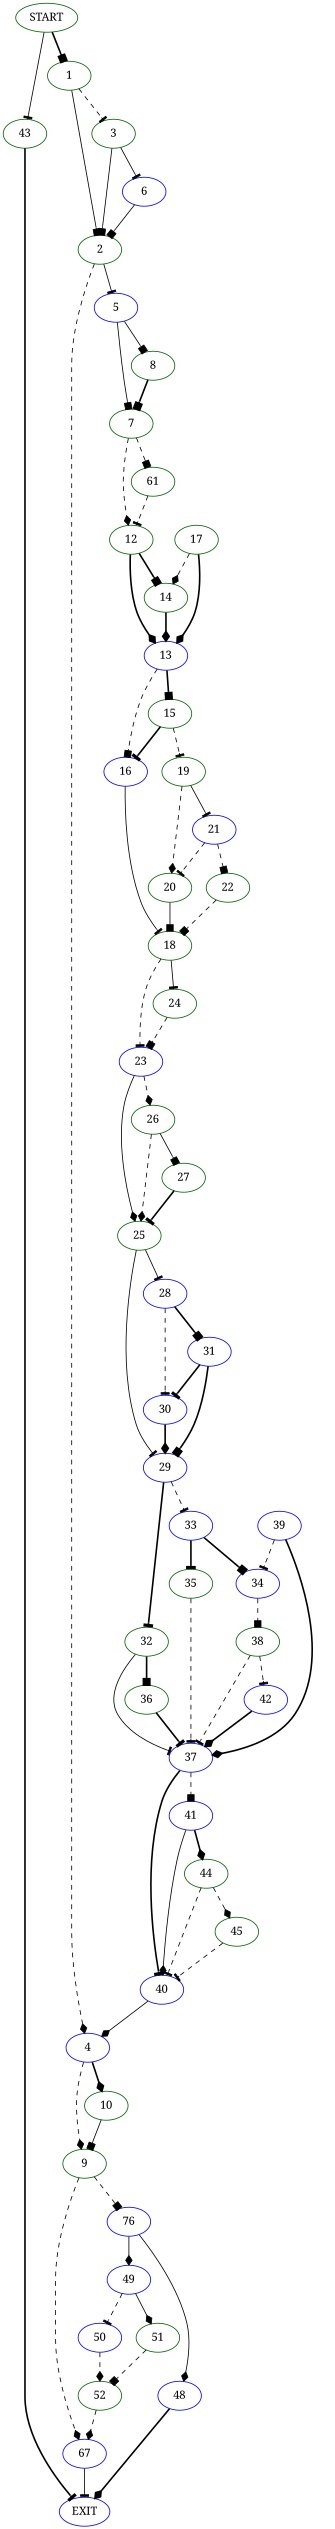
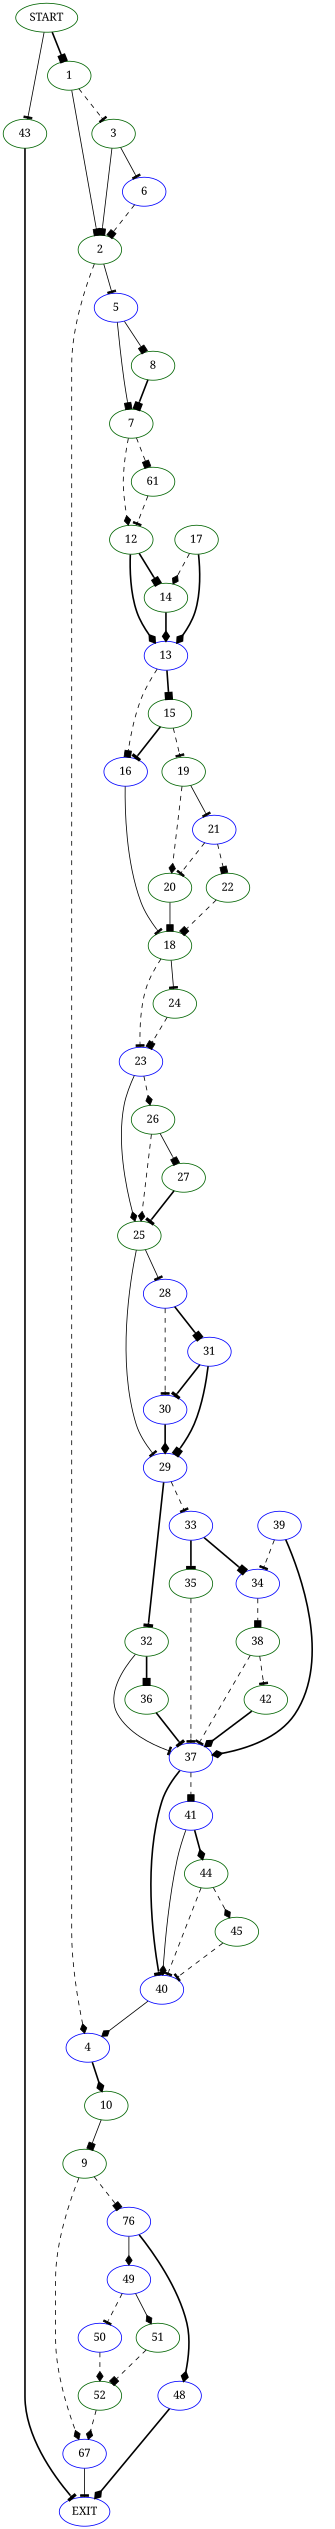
(125, 218) -> (125, 218)
(266, 1700) -> (266, 1700)
(77, 2101) -> none
(179, 2299) -> (179, 2299)
